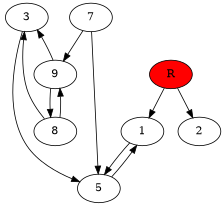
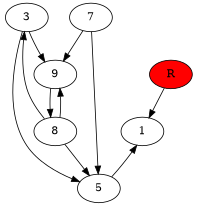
(48, 48) -> (34, 43)
(199, 131) -> none
(119, 155) -> (75, 157)
